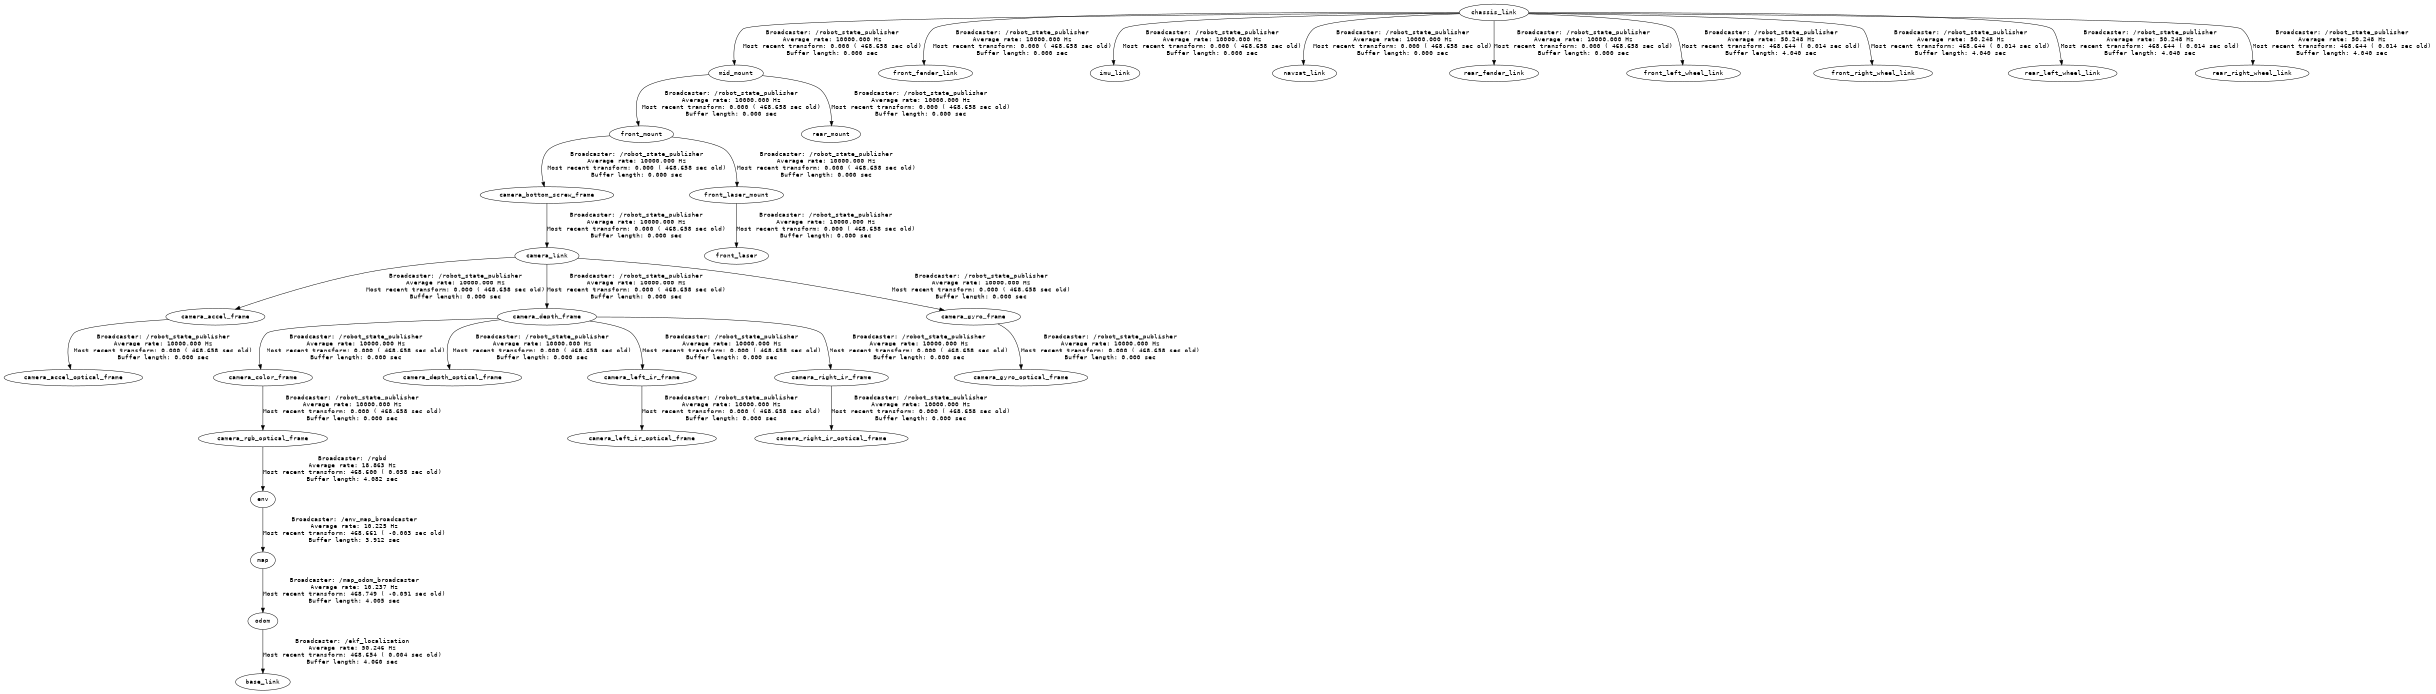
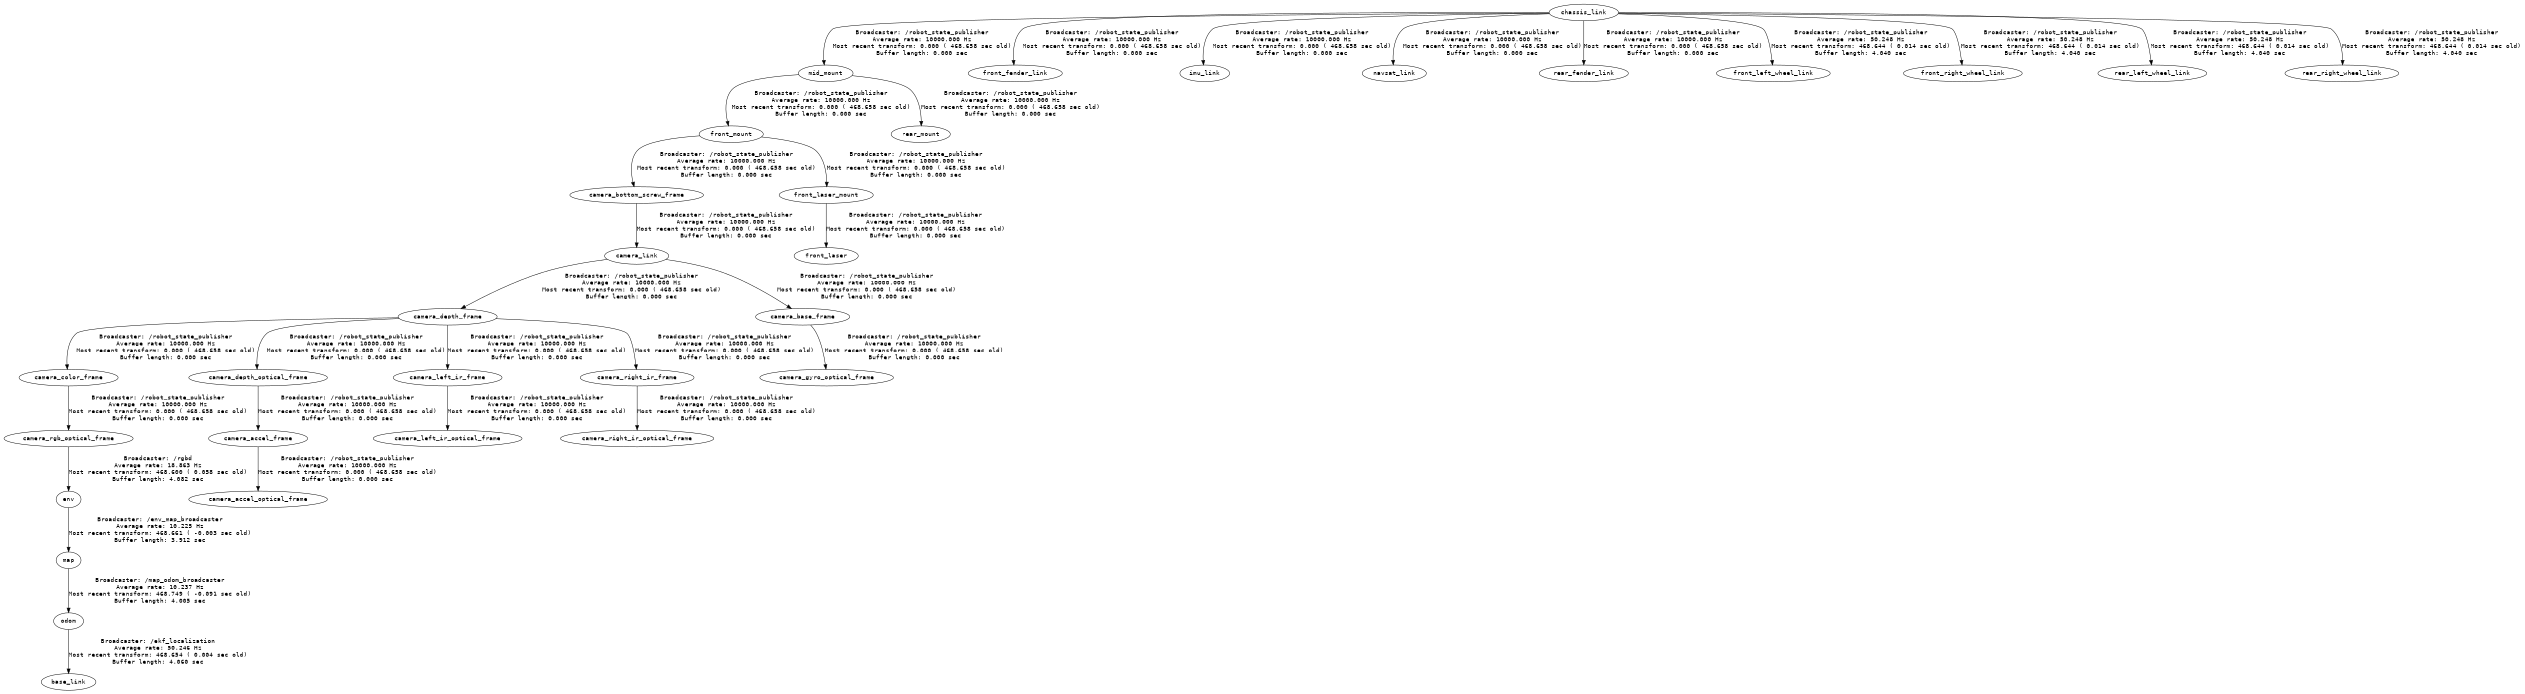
(375, 271) -> (258, 406)
(973, 317) -> (803, 317)
